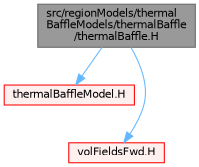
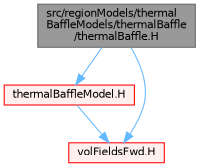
none -> (90, 120)
